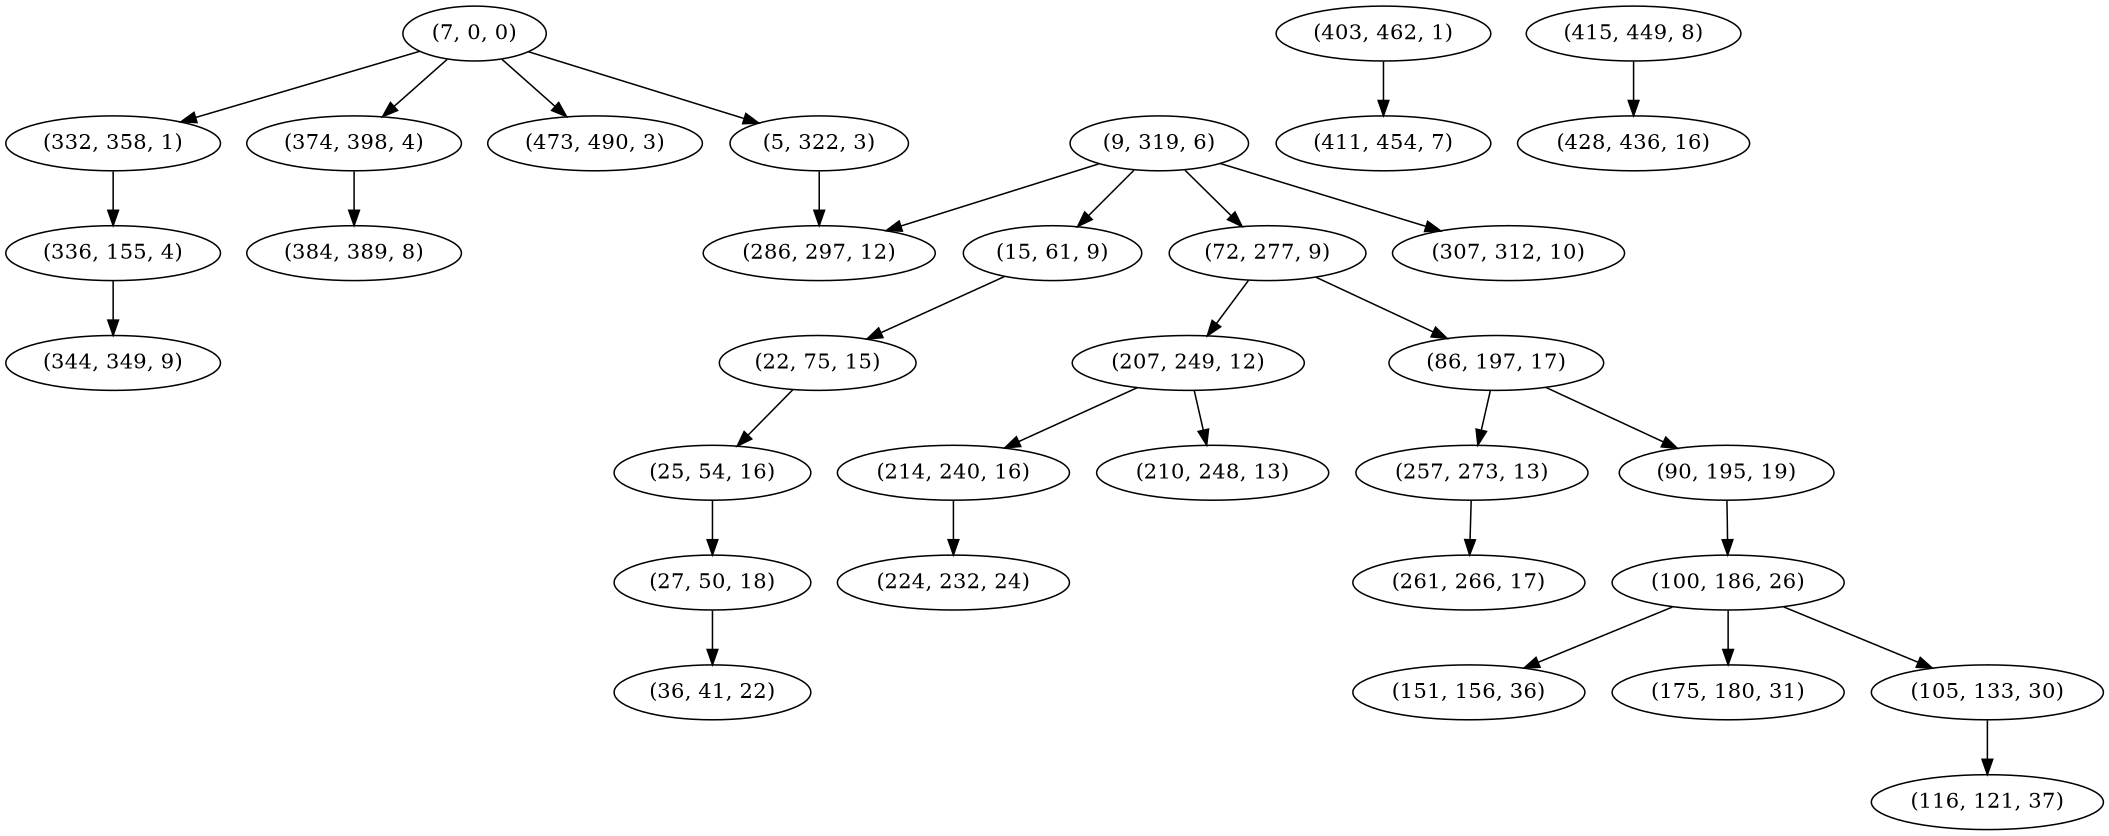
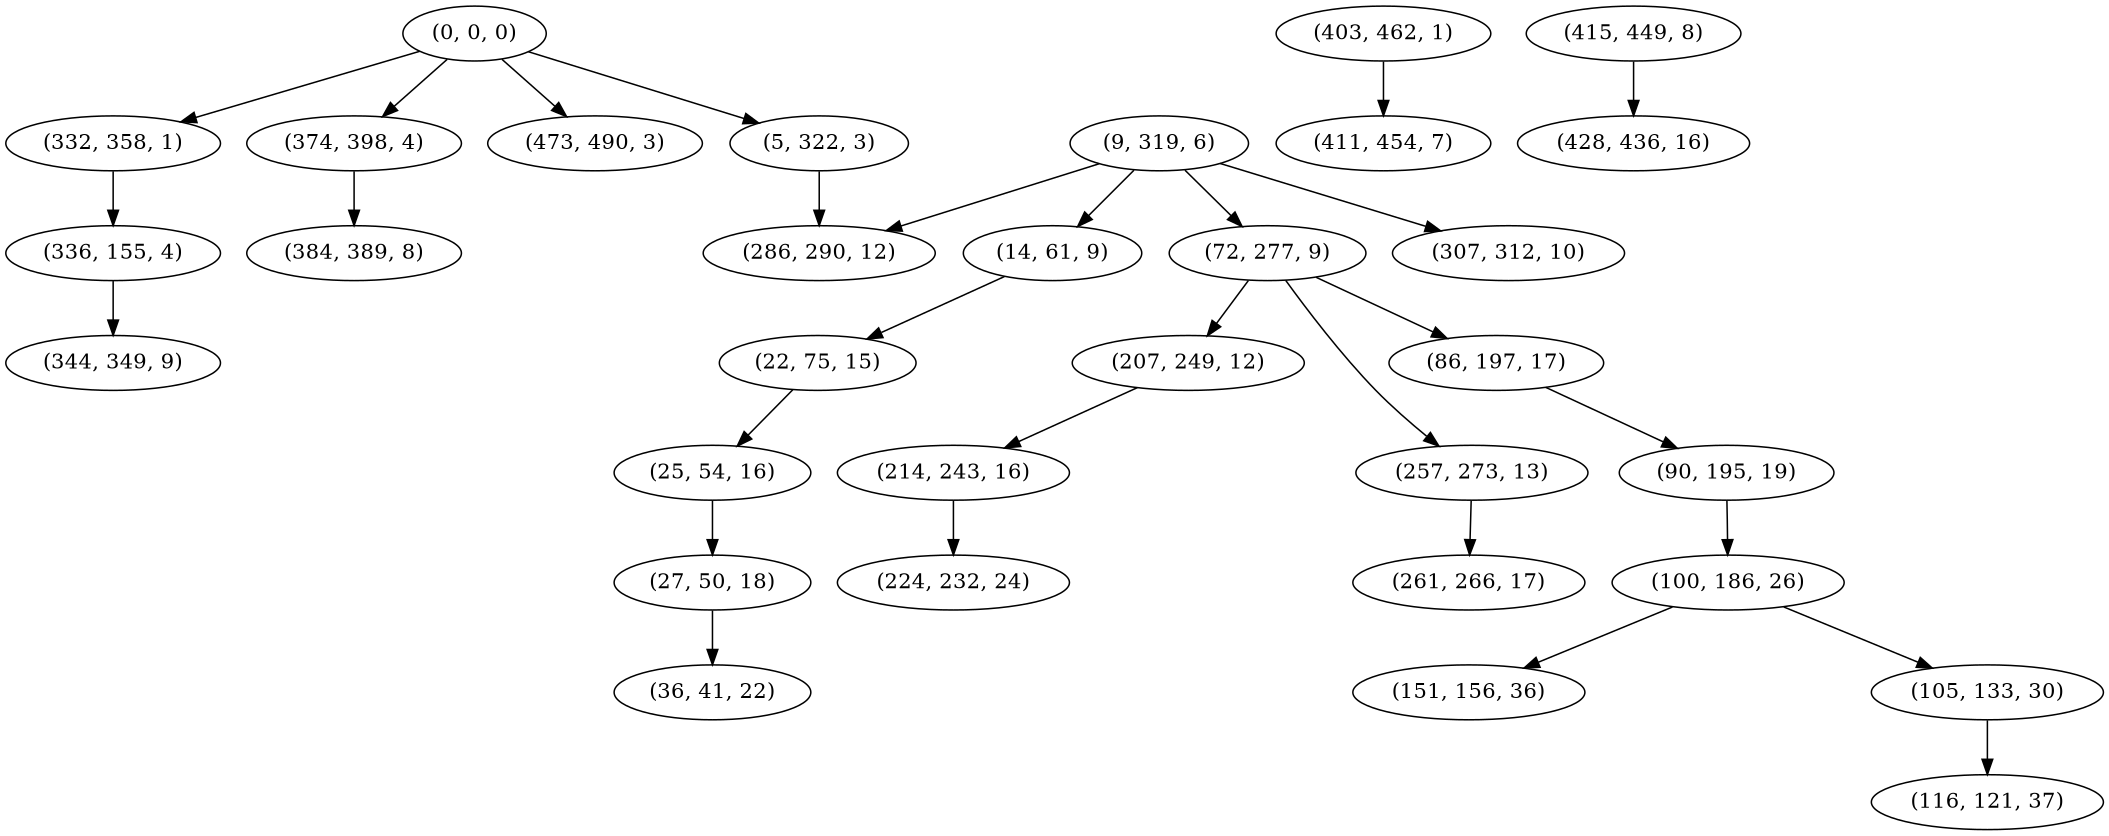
(475, 34) -> (475, 34)
(819, 253) -> (819, 253)
(1053, 253) -> (1053, 253)
(1486, 410) -> (1351, 363)
(953, 473) -> (953, 473)
(1213, 473) -> none
(1728, 692) -> none
